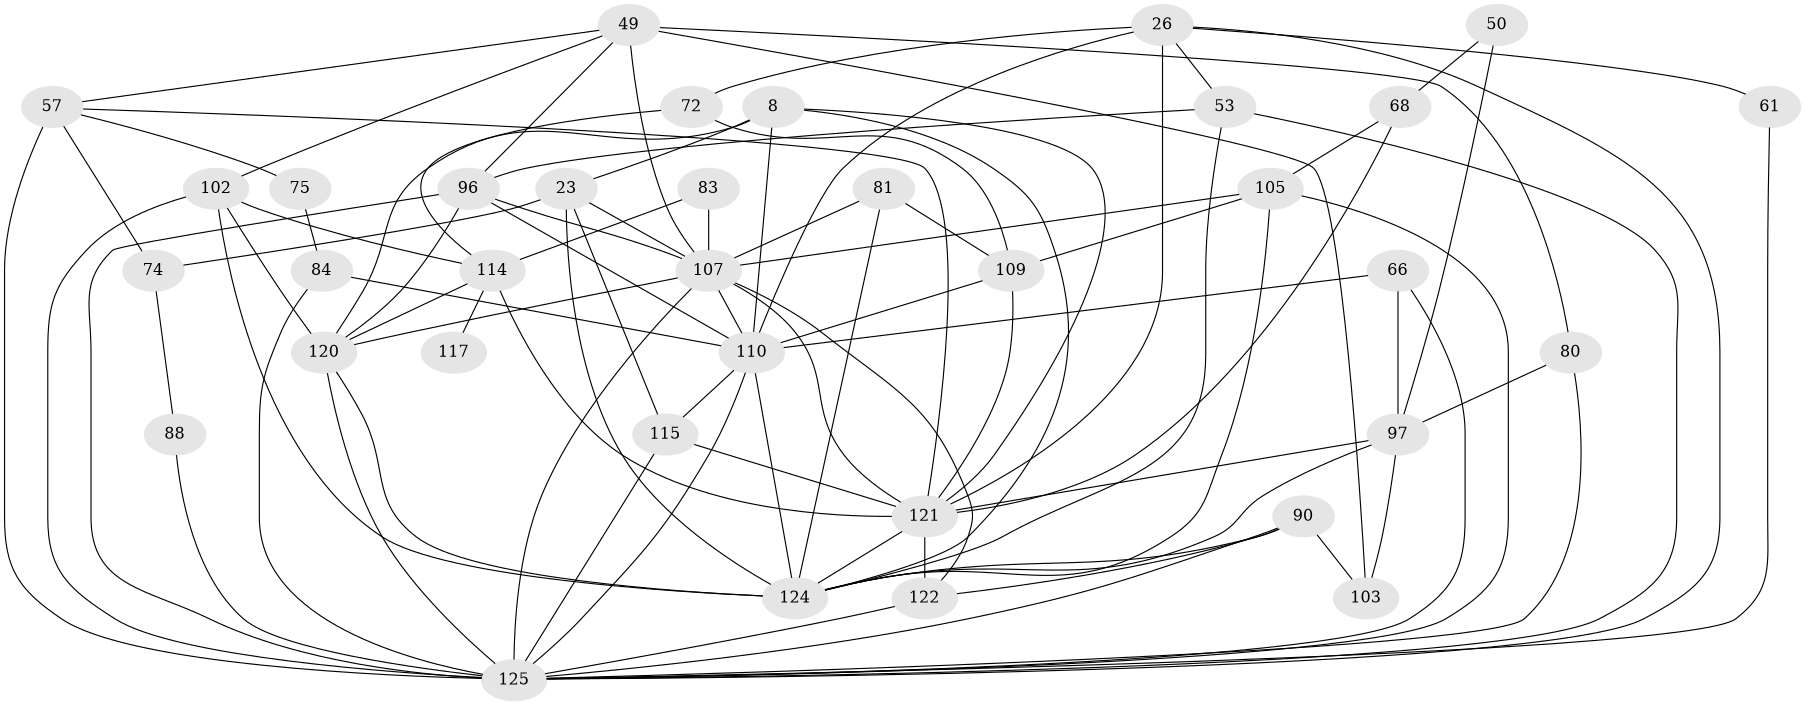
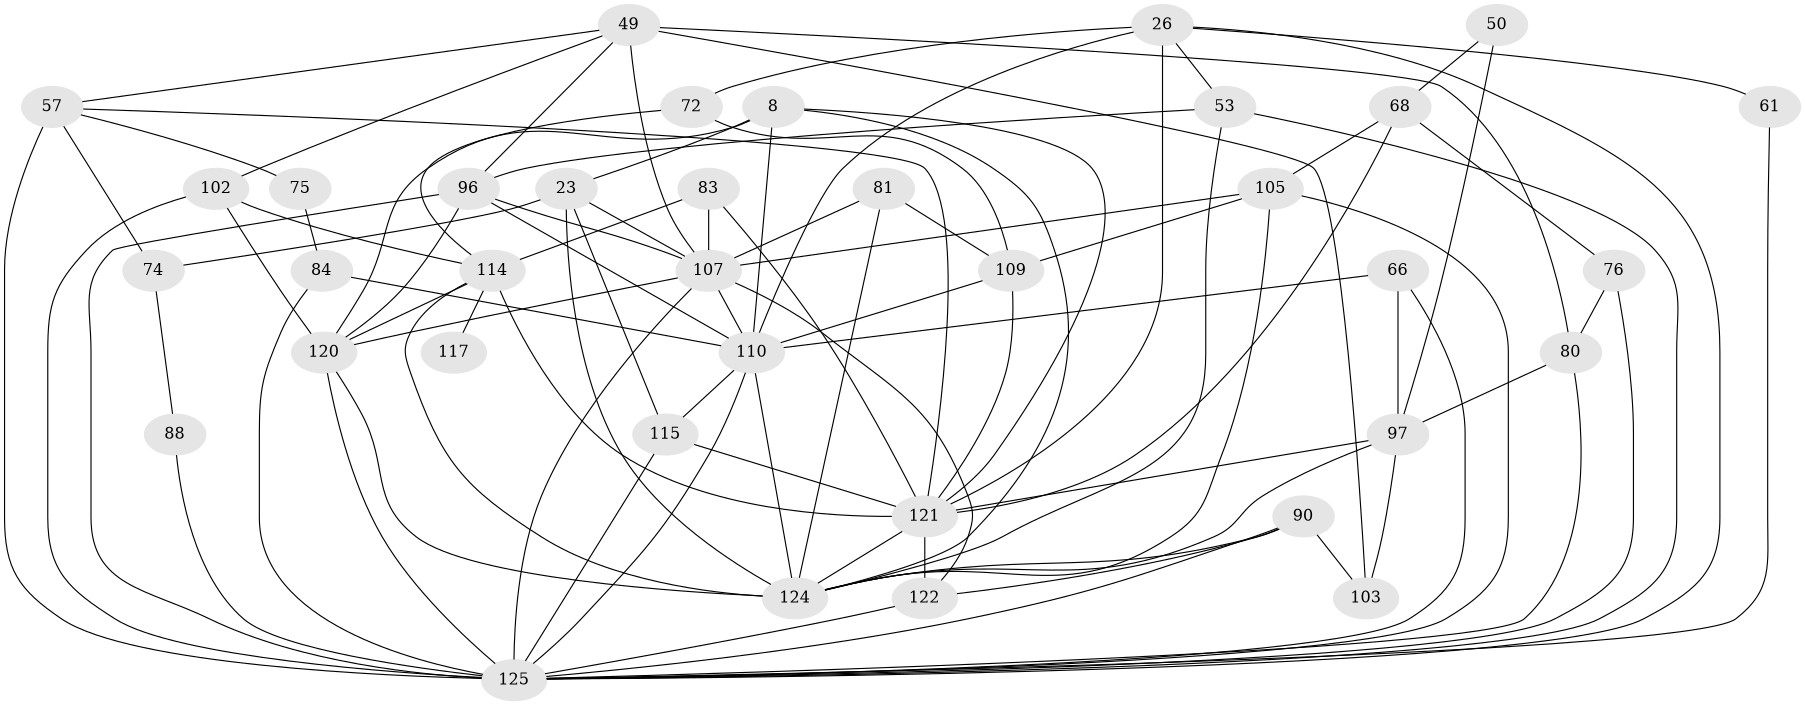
none -> (1614, 271)
(819, 391) -> (834, 352)
(405, 547) -> (499, 508)
